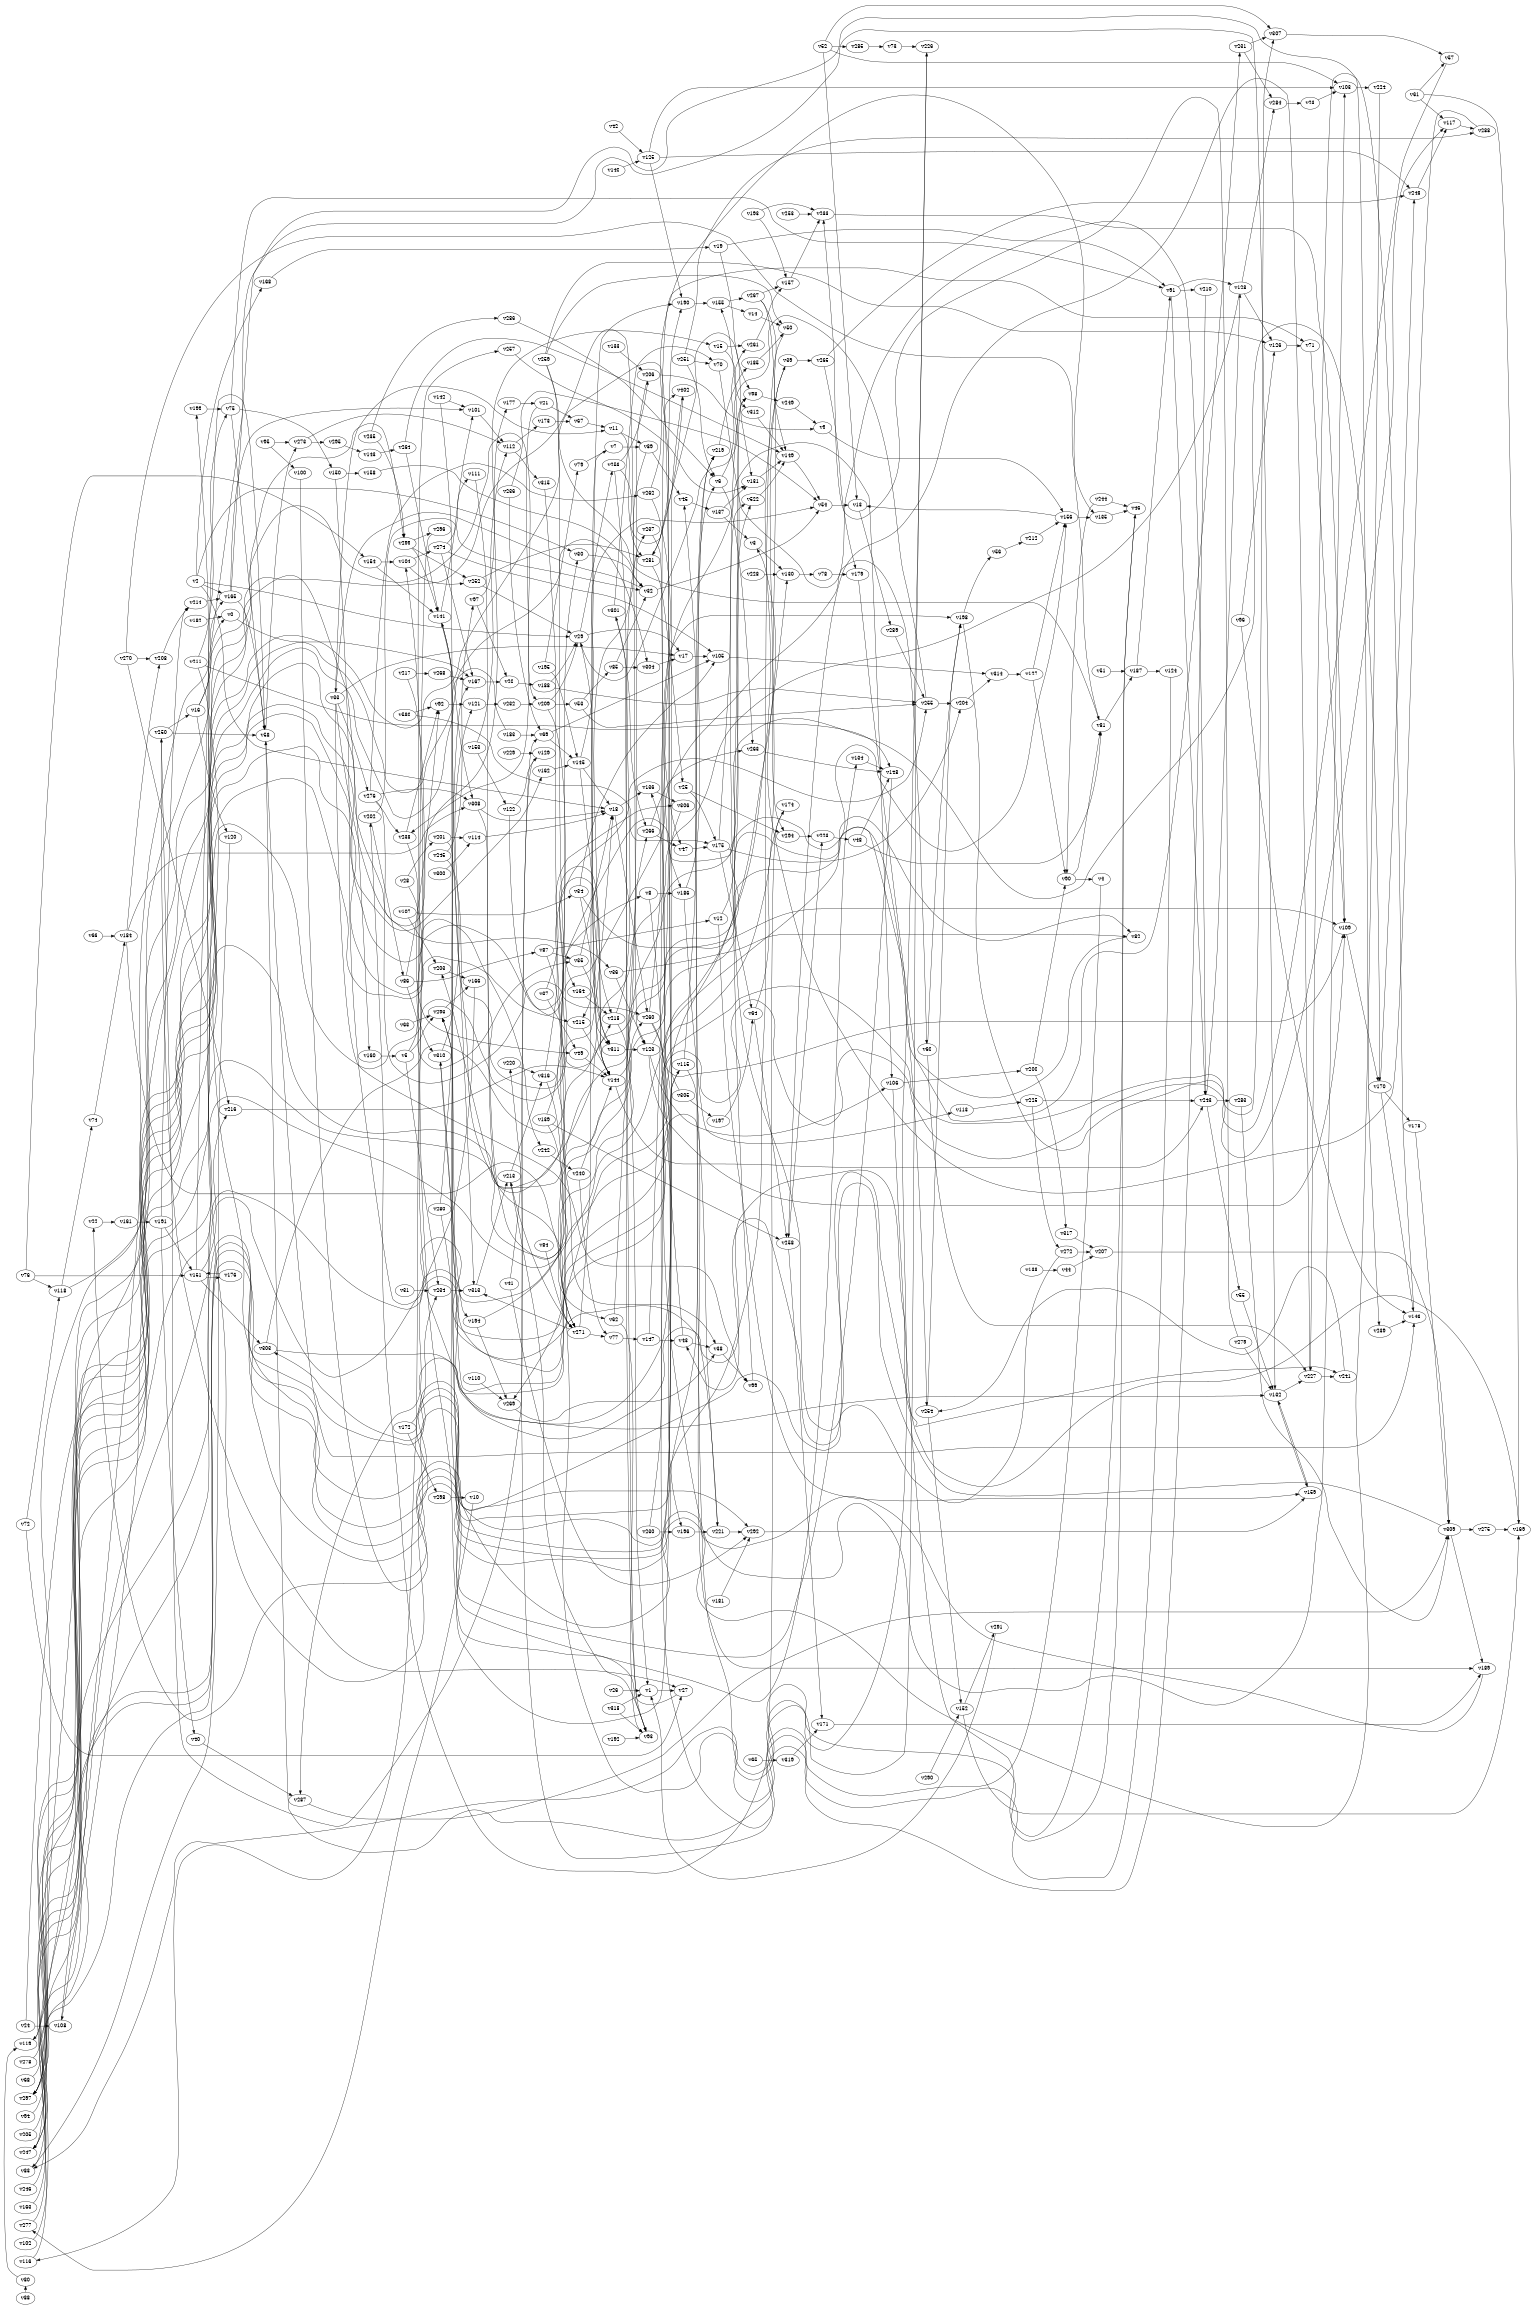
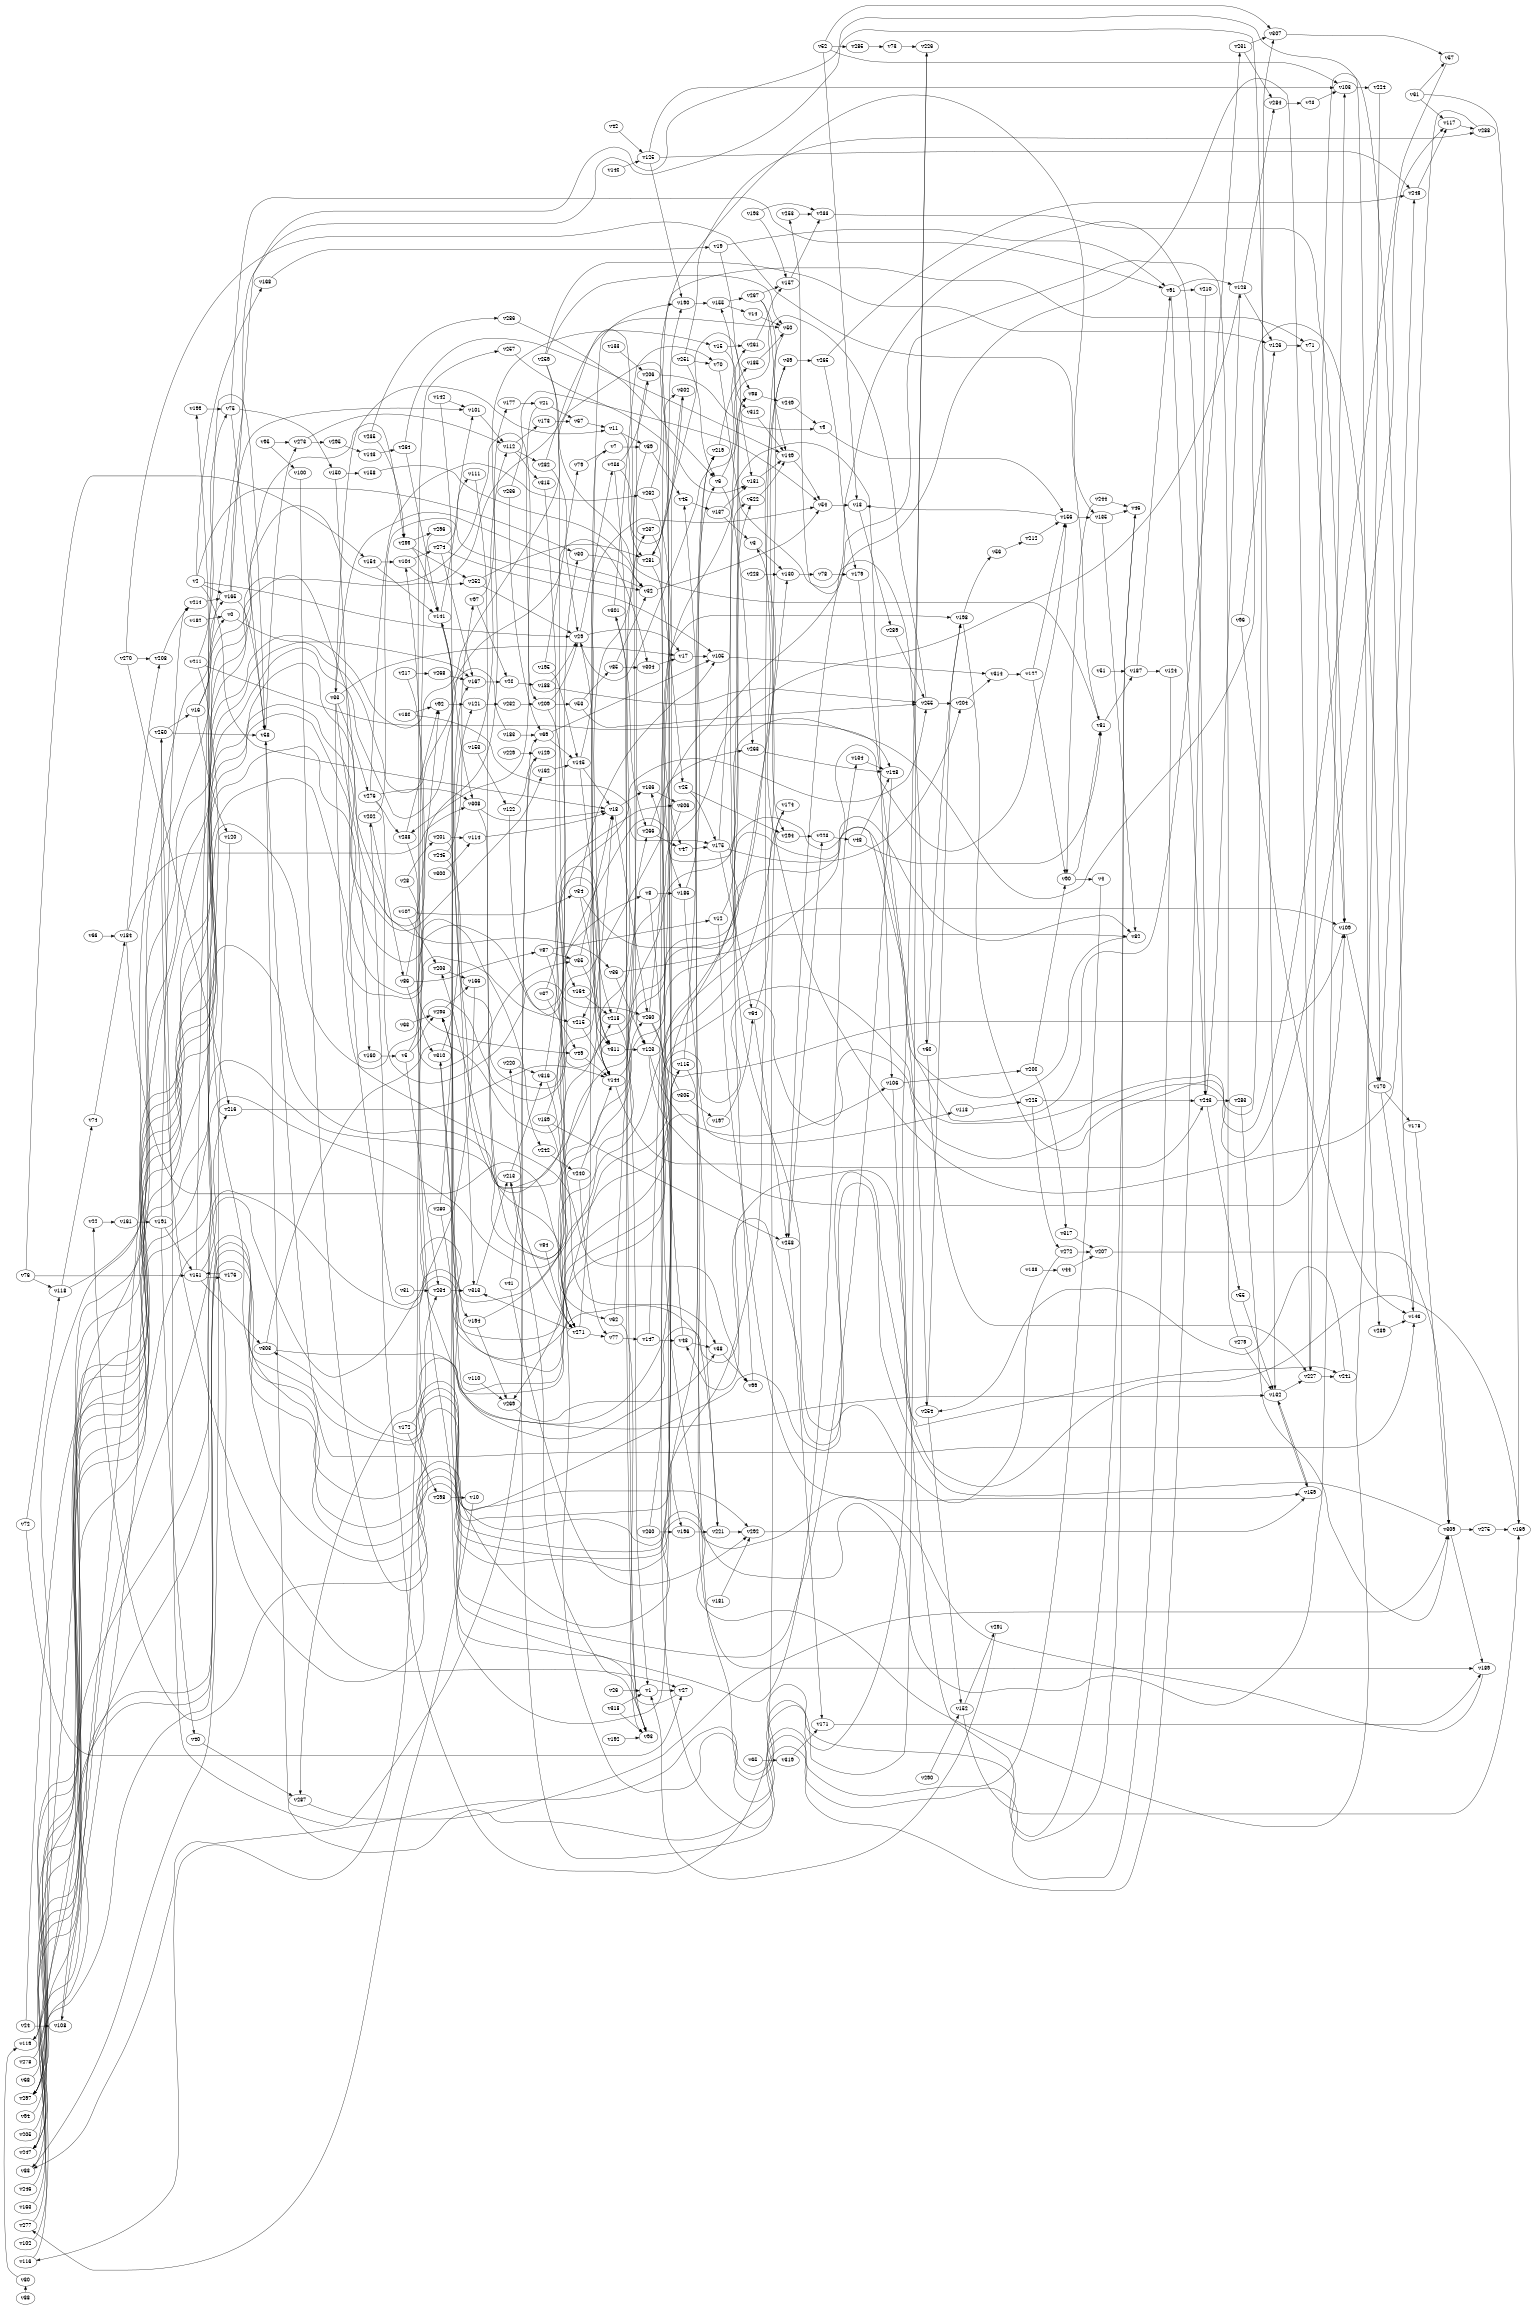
(1222, 209) -> (1200, 267)
(683, 391) -> (683, 391)
none -> (544, 465)
(405, 715) -> (405, 715)
none -> (1119, 726)
